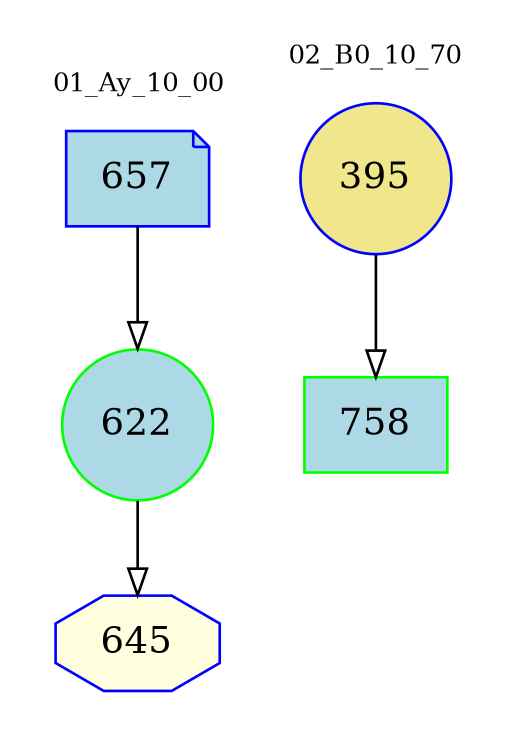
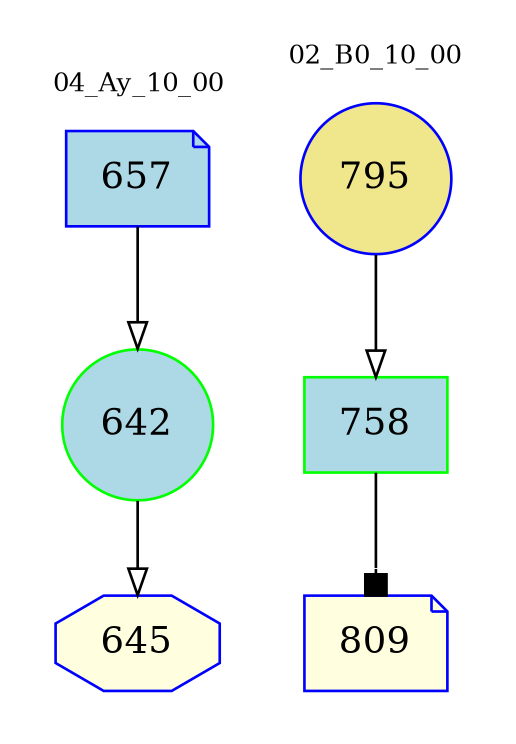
(376, 57) -> (376, 57)
(139, 85) -> (139, 85)
(376, 179) -> (376, 179)
(138, 425) -> (138, 425)
none -> (376, 643)
